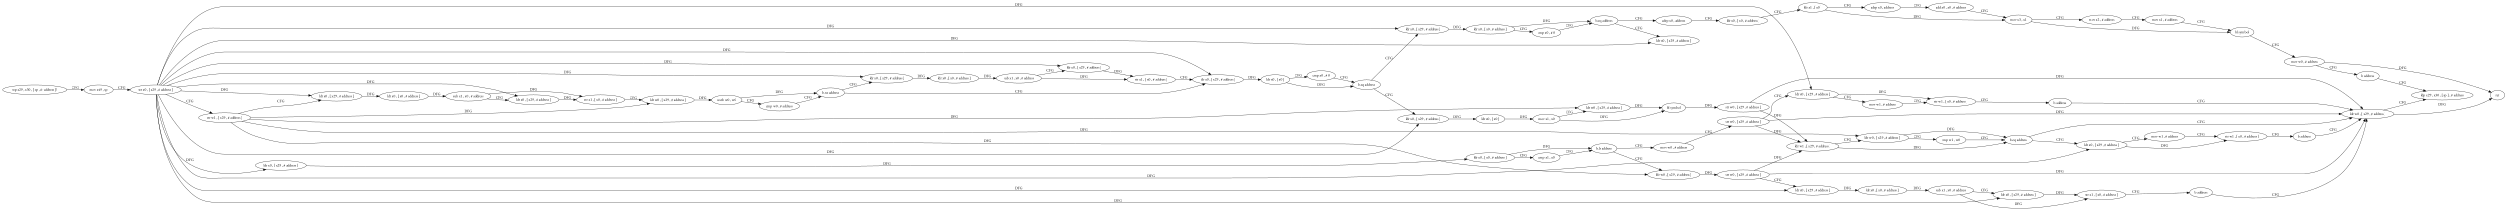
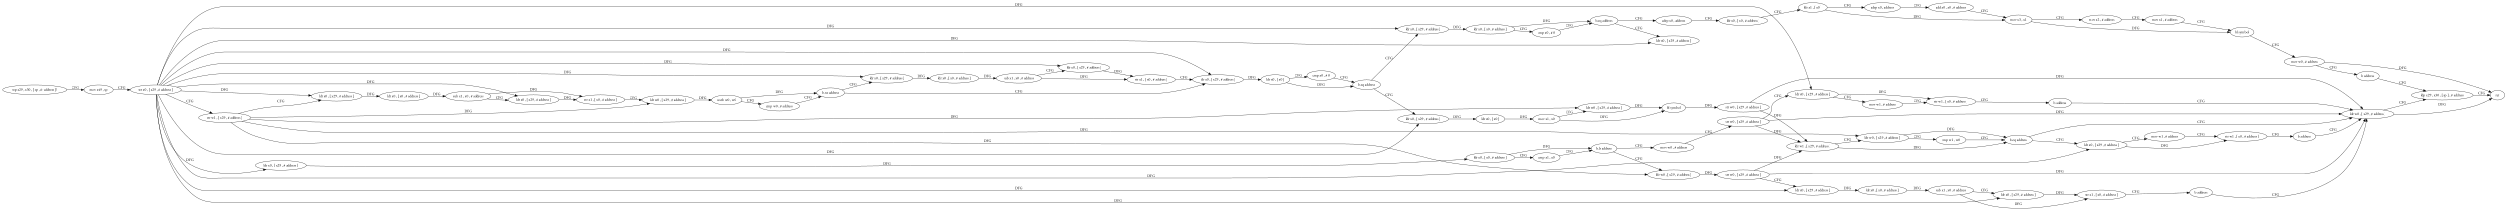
none -> (2480, 95)
